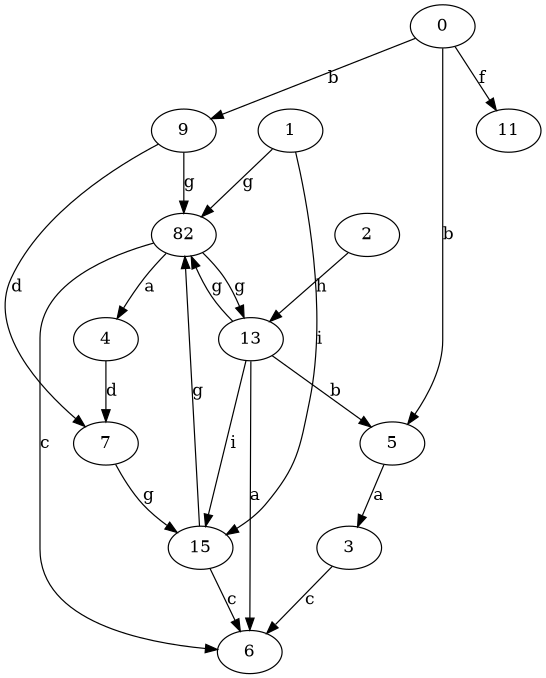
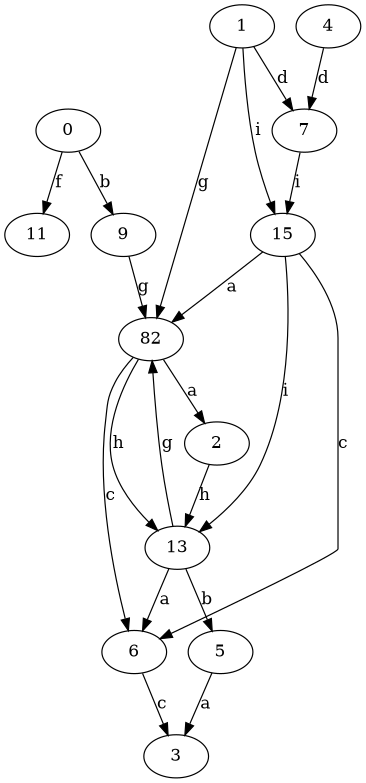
(443, 234) -> none
(20, 262) -> (270, 73)
(143, 279) -> (181, 386)
(240, 287) -> (119, 443)
(198, 391) -> (232, 287)
(227, 438) -> (280, 401)
(149, 496) -> (298, 183)
(304, 595) -> (153, 699)
